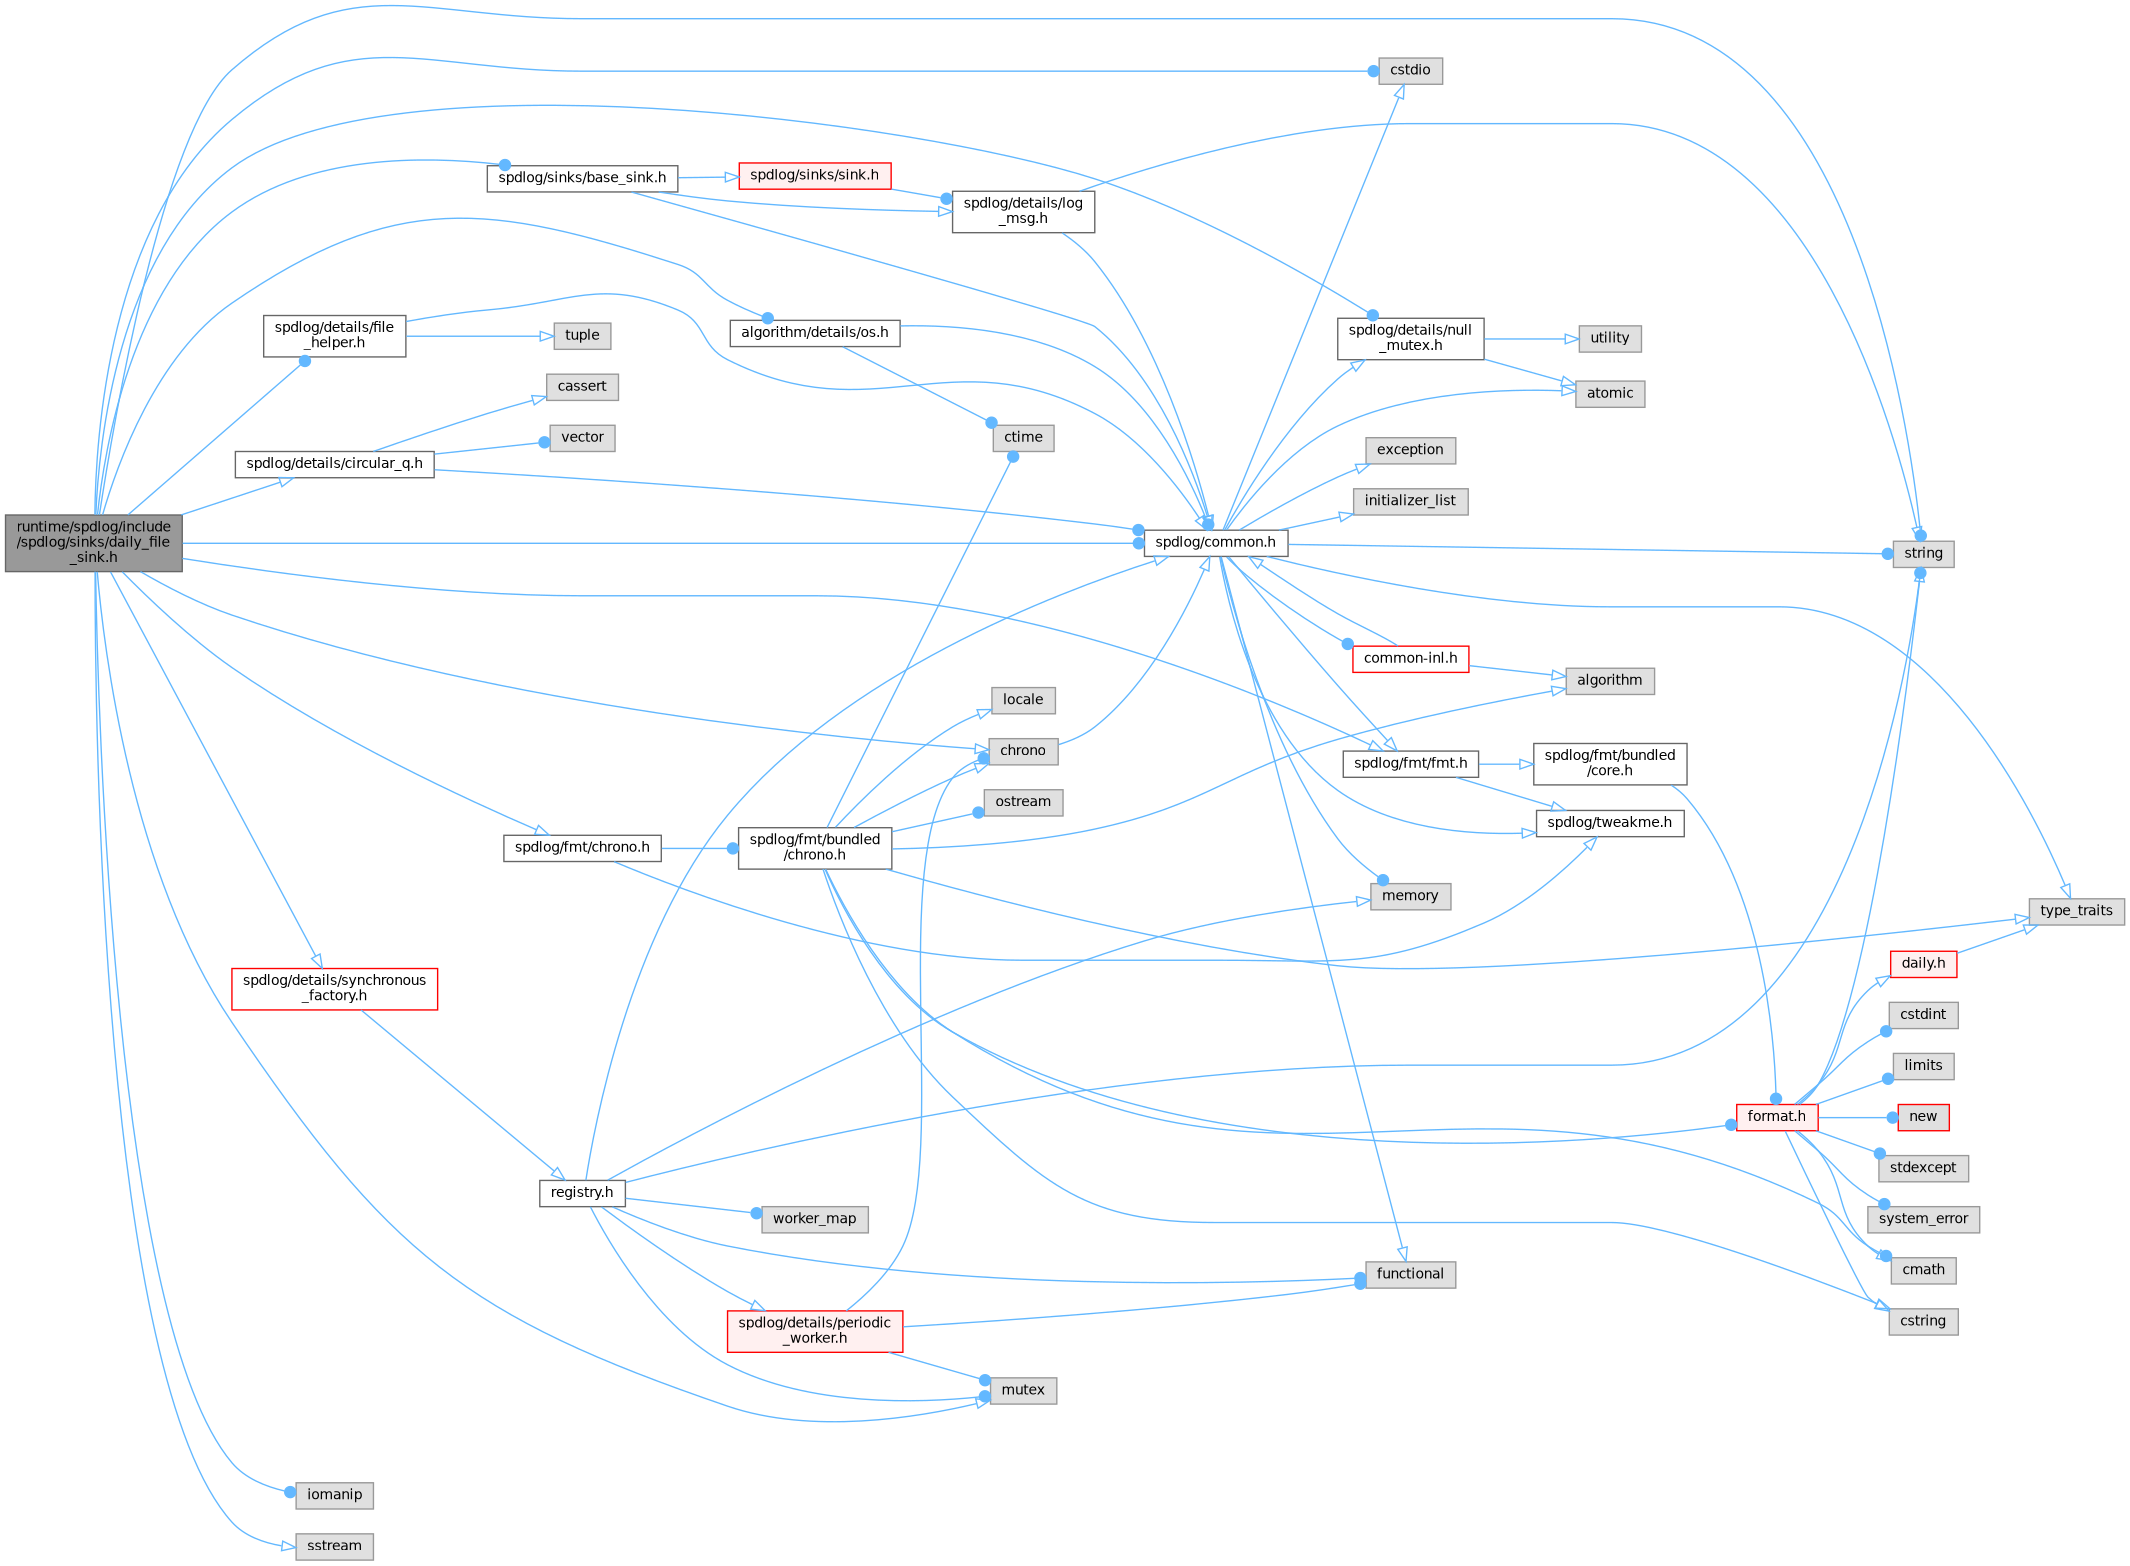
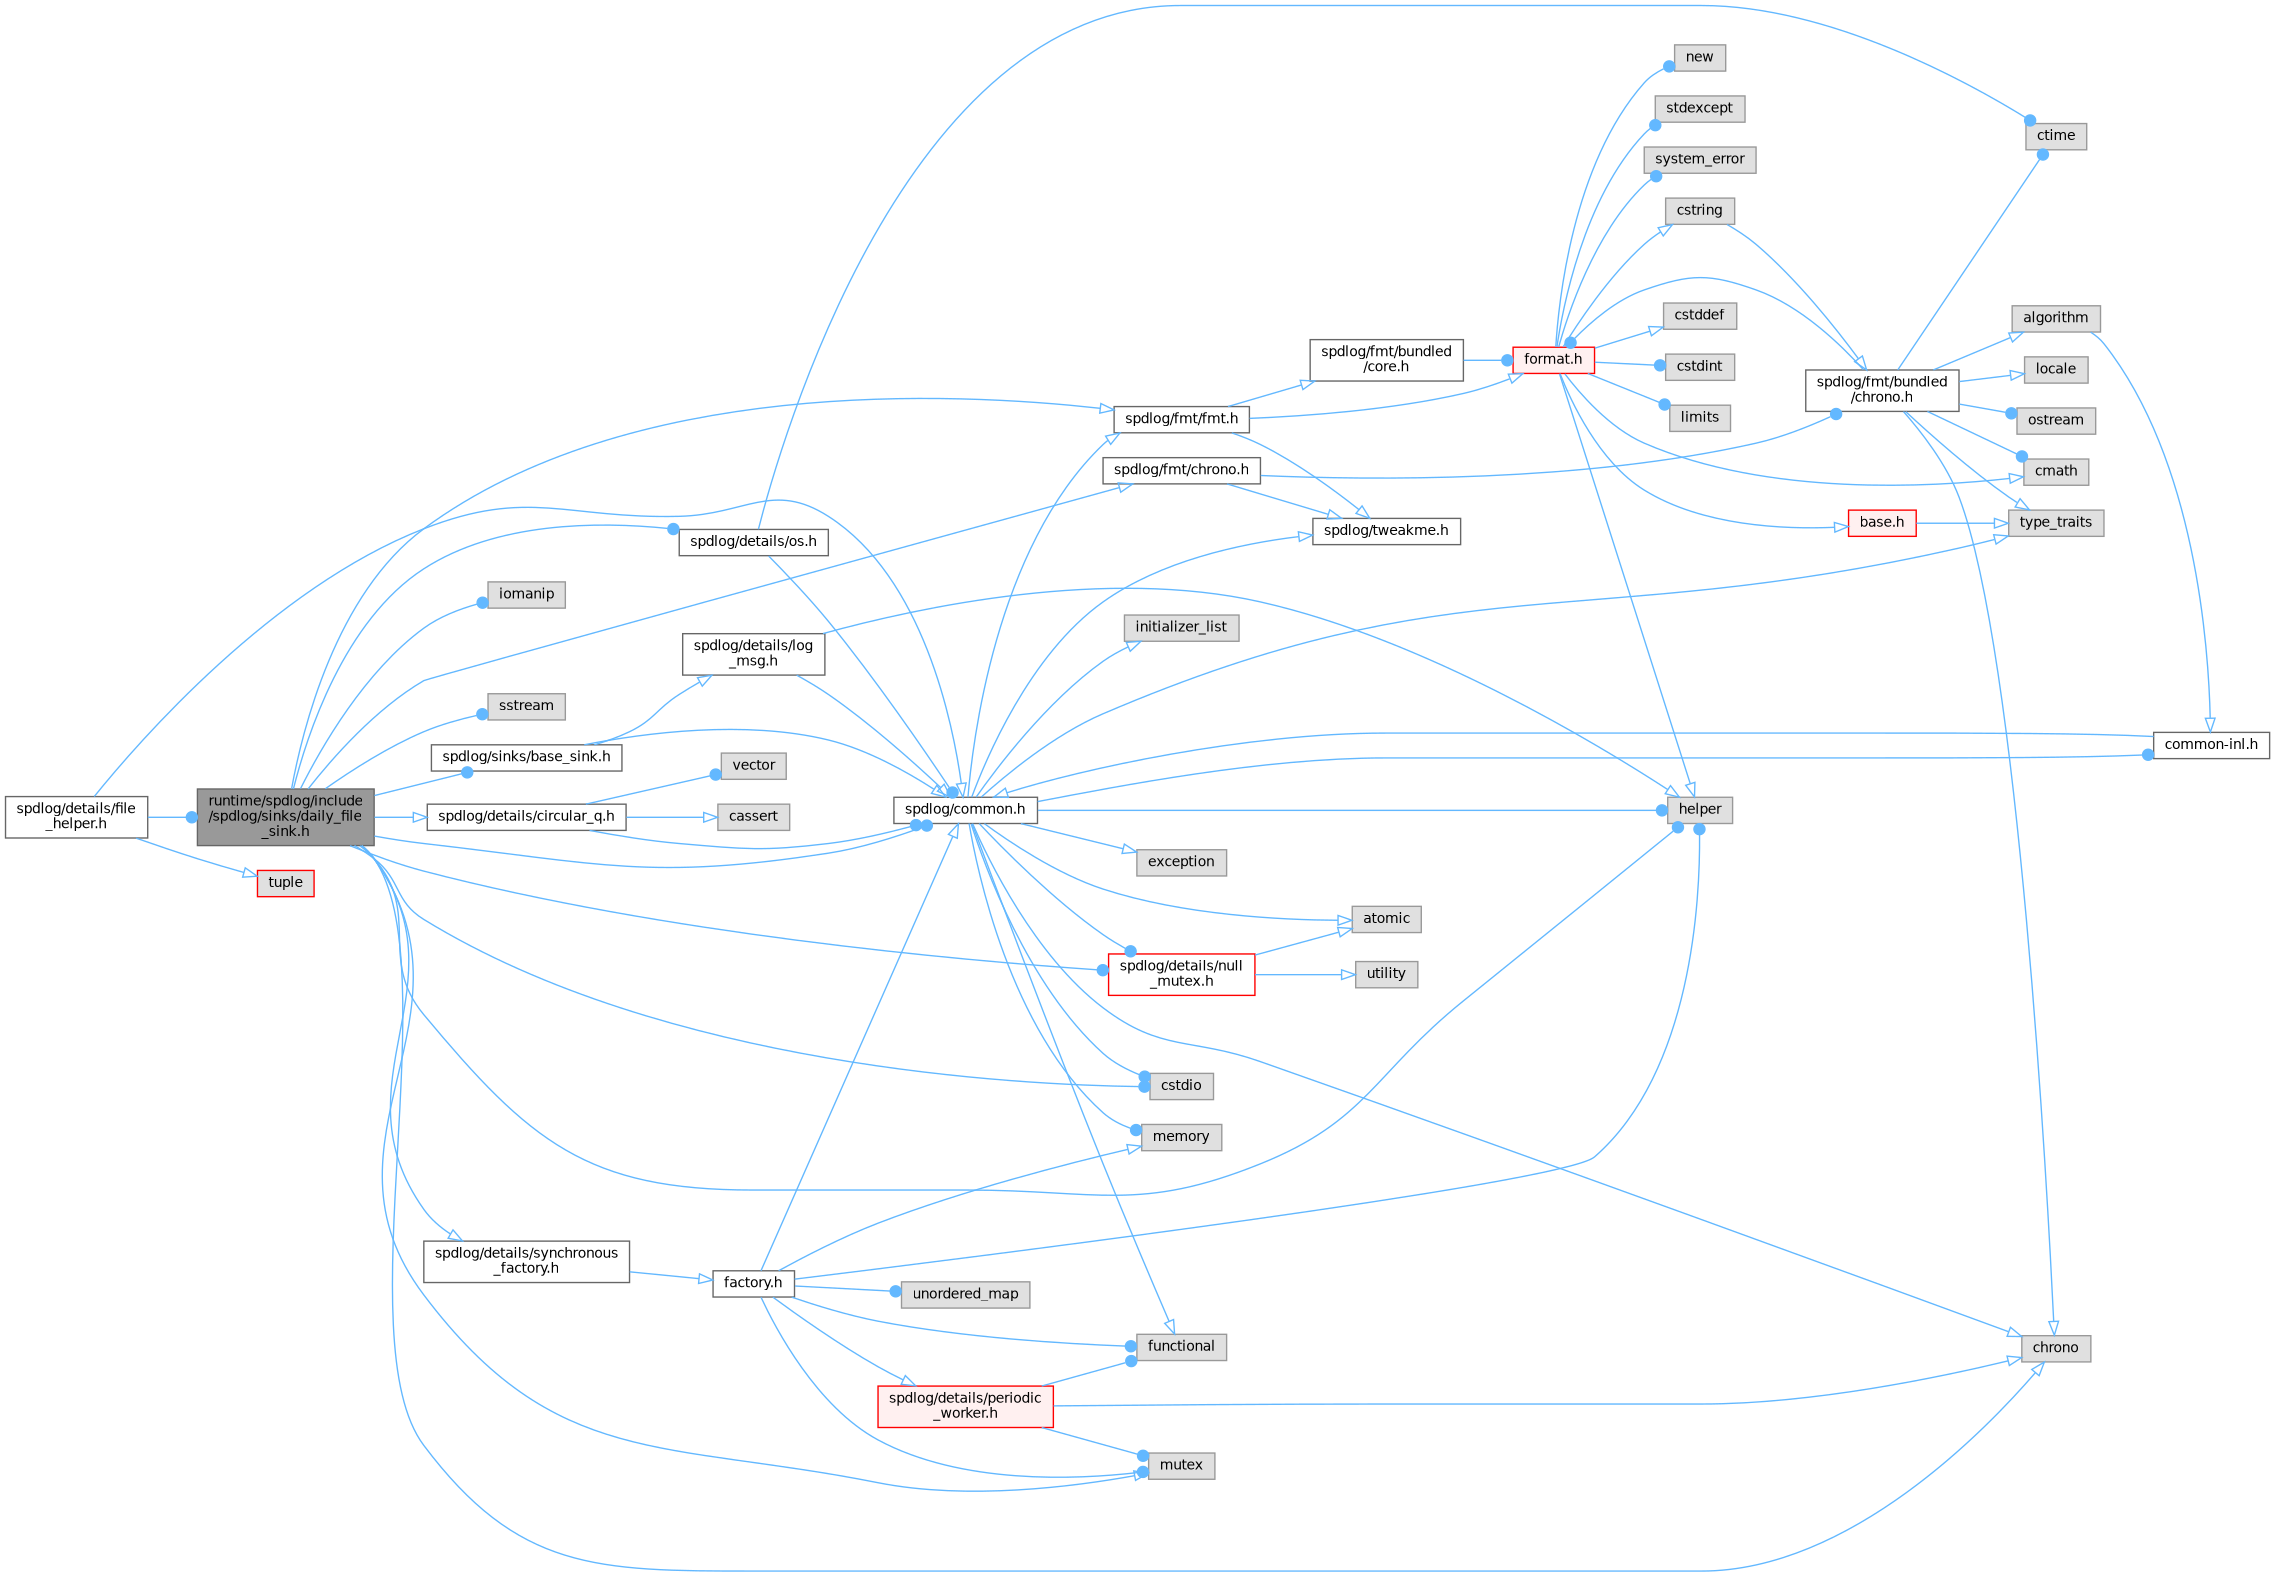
(815, 176) -> none
(1311, 314) -> (1042, 978)
none -> (1700, 316)
(815, 333) -> (754, 543)
(583, 336) -> (286, 884)
(1411, 339) -> (1182, 975)
none -> (1381, 408)
(214, 440) -> (167, 817)
(1281, 442) -> (1048, 891)
(1924, 554) -> (1700, 810)
(1411, 659) -> (2212, 746)
(1511, 670) -> (2182, 514)
(1147, 671) -> (1449, 1128)
(1924, 964) -> (1882, 523)
(335, 989) -> (527, 1262)
(921, 1038) -> (1533, 1404)
(119, 1084) -> (397, 744)
(1924, 1118) -> (1700, 58)
(583, 1193) -> (754, 1284)
(815, 1220) -> (966, 1295)
(1269, 1222) -> (1799, 286)
